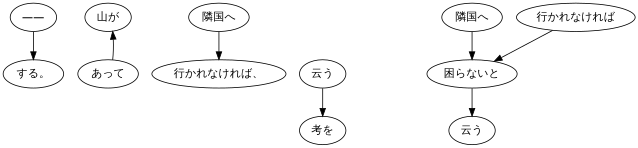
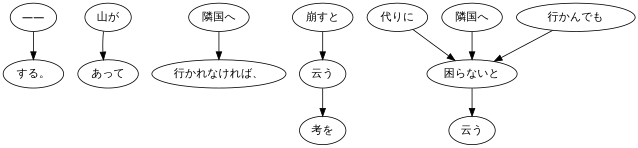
none -> (323, 17)
none -> (397, 17)
(576, 17) -> (576, 17)
(113, 50) -> (103, 42)
